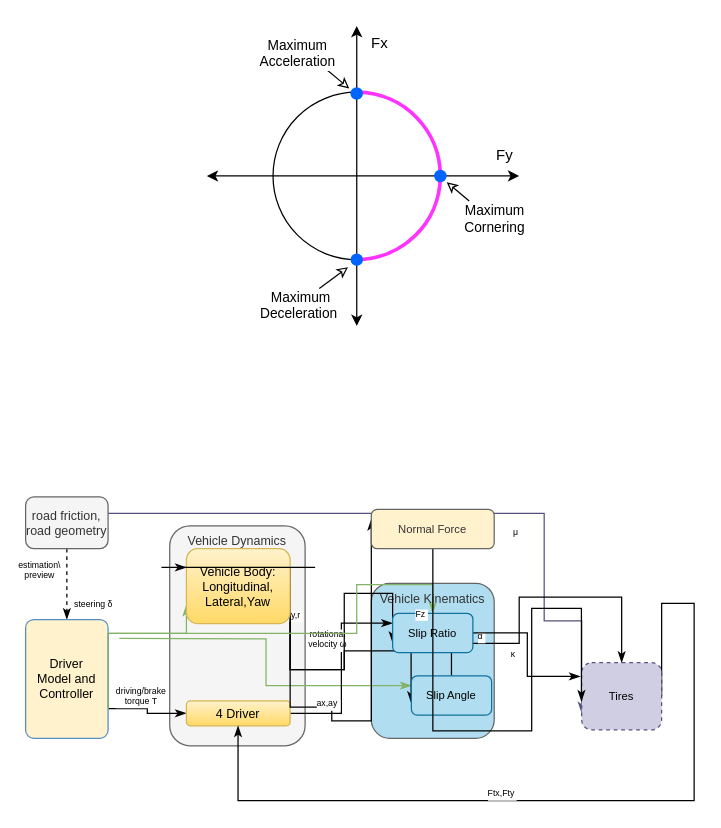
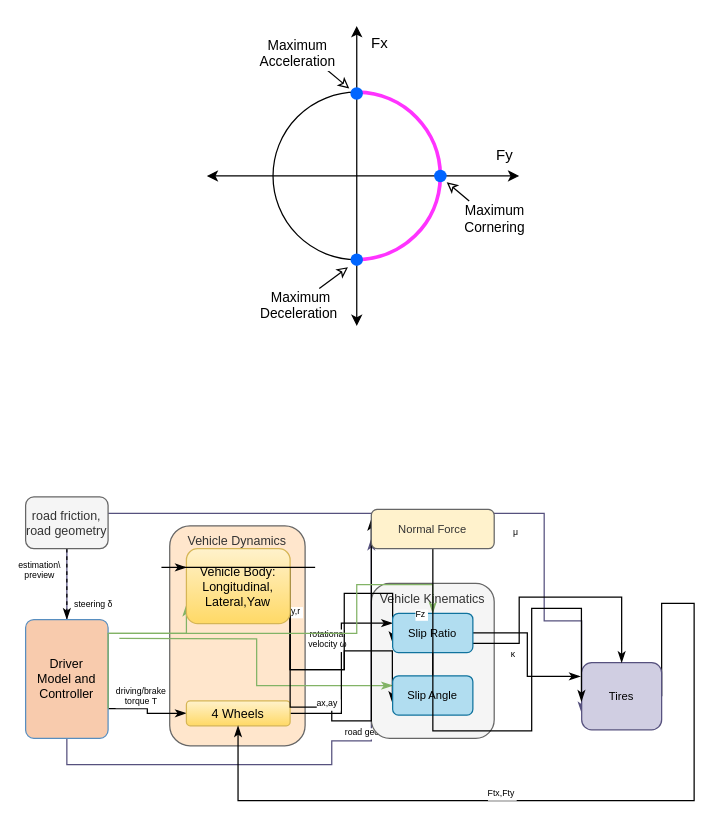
(237, 636) -> (237, 636)
(433, 661) -> (433, 661)
(67, 679) -> (67, 679)
(452, 695) -> (433, 695)
(622, 696) -> (622, 696)
(238, 713) -> (238, 713)
none -> (225, 764)
